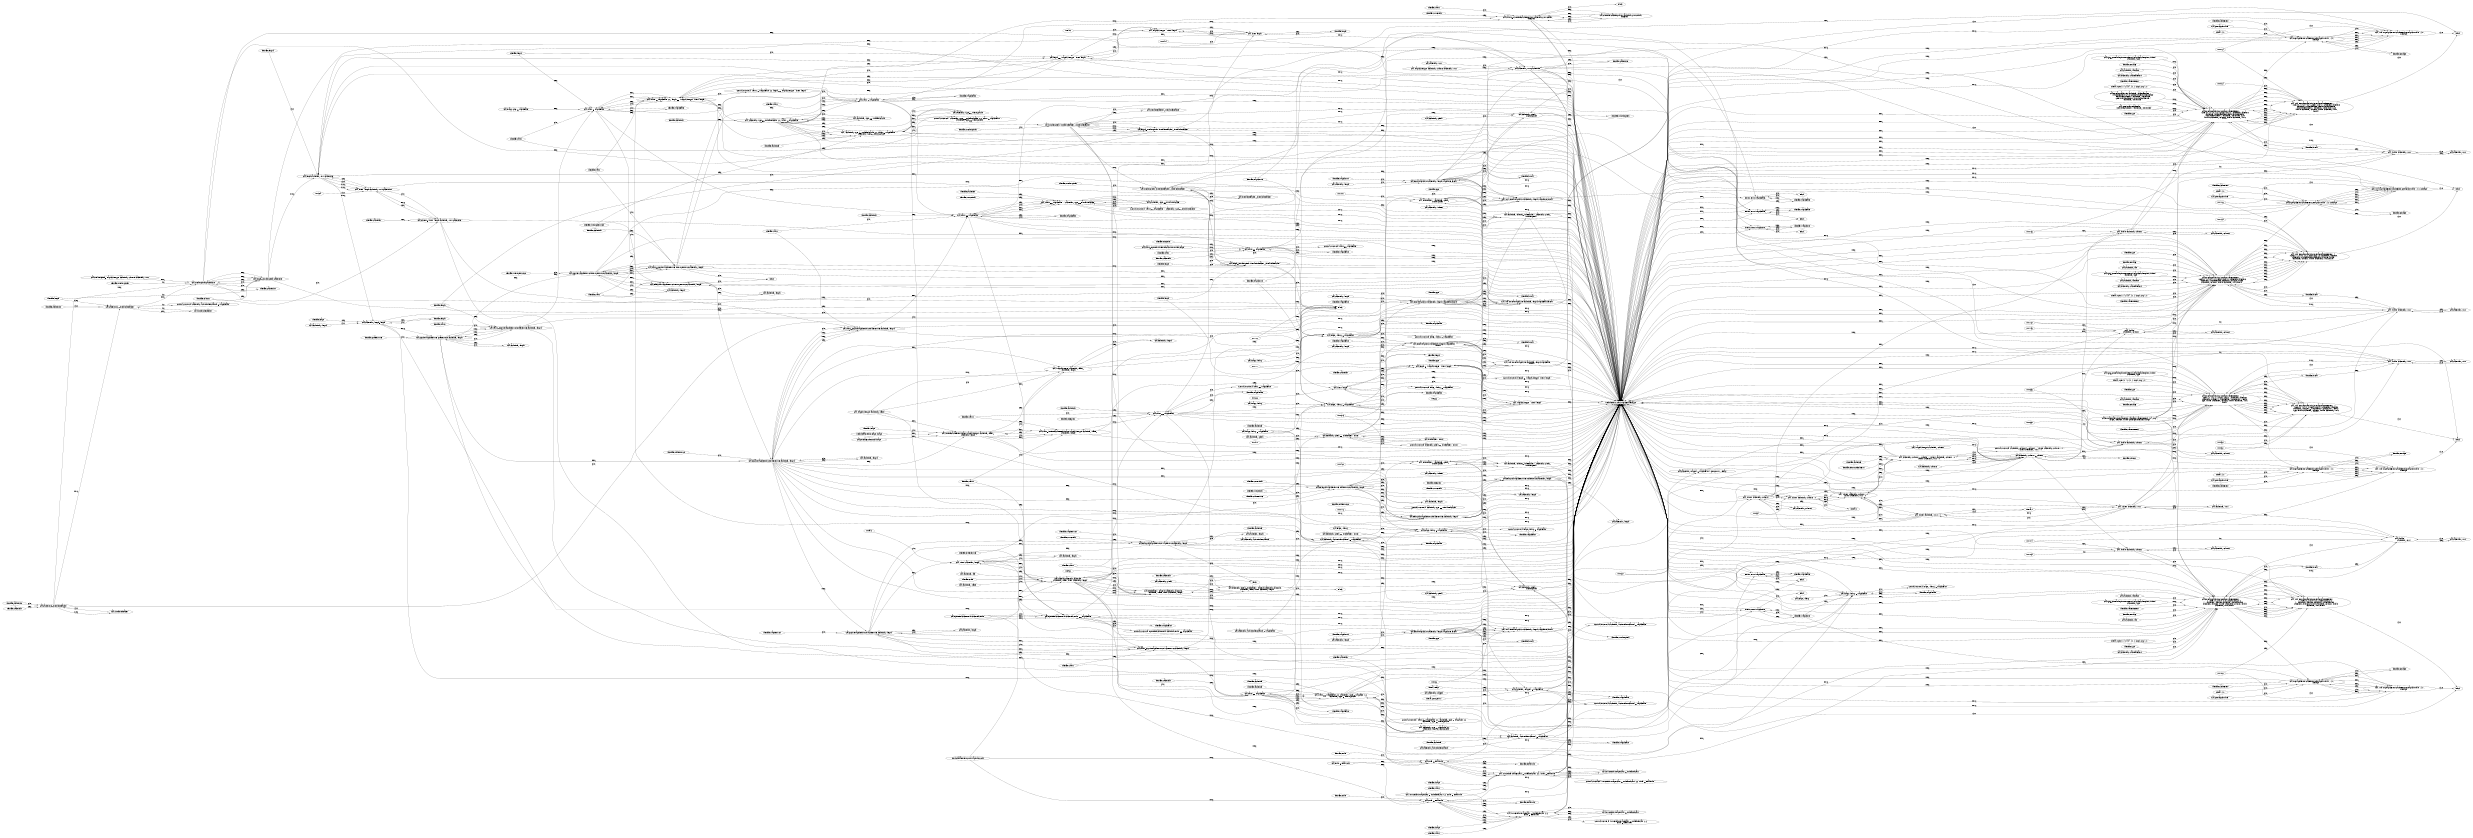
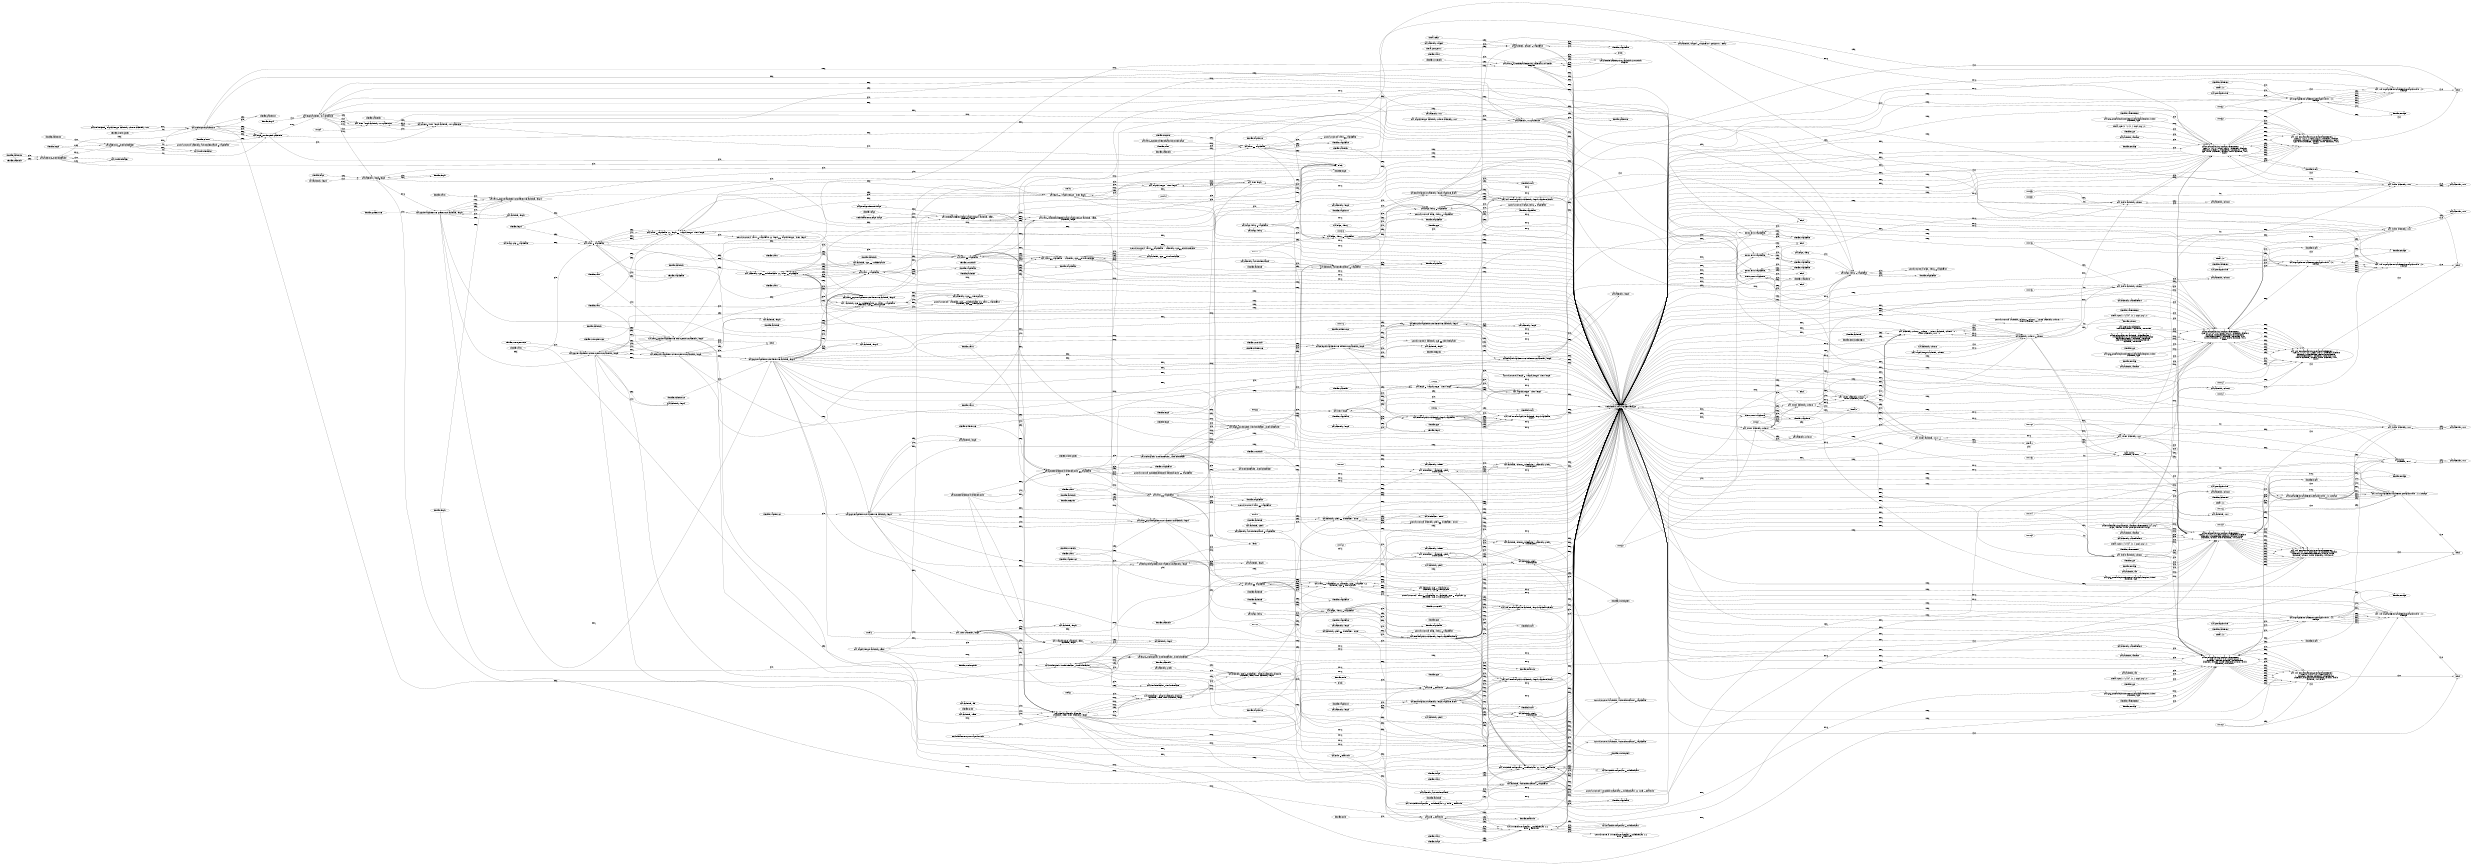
none -> (2030, 290)
